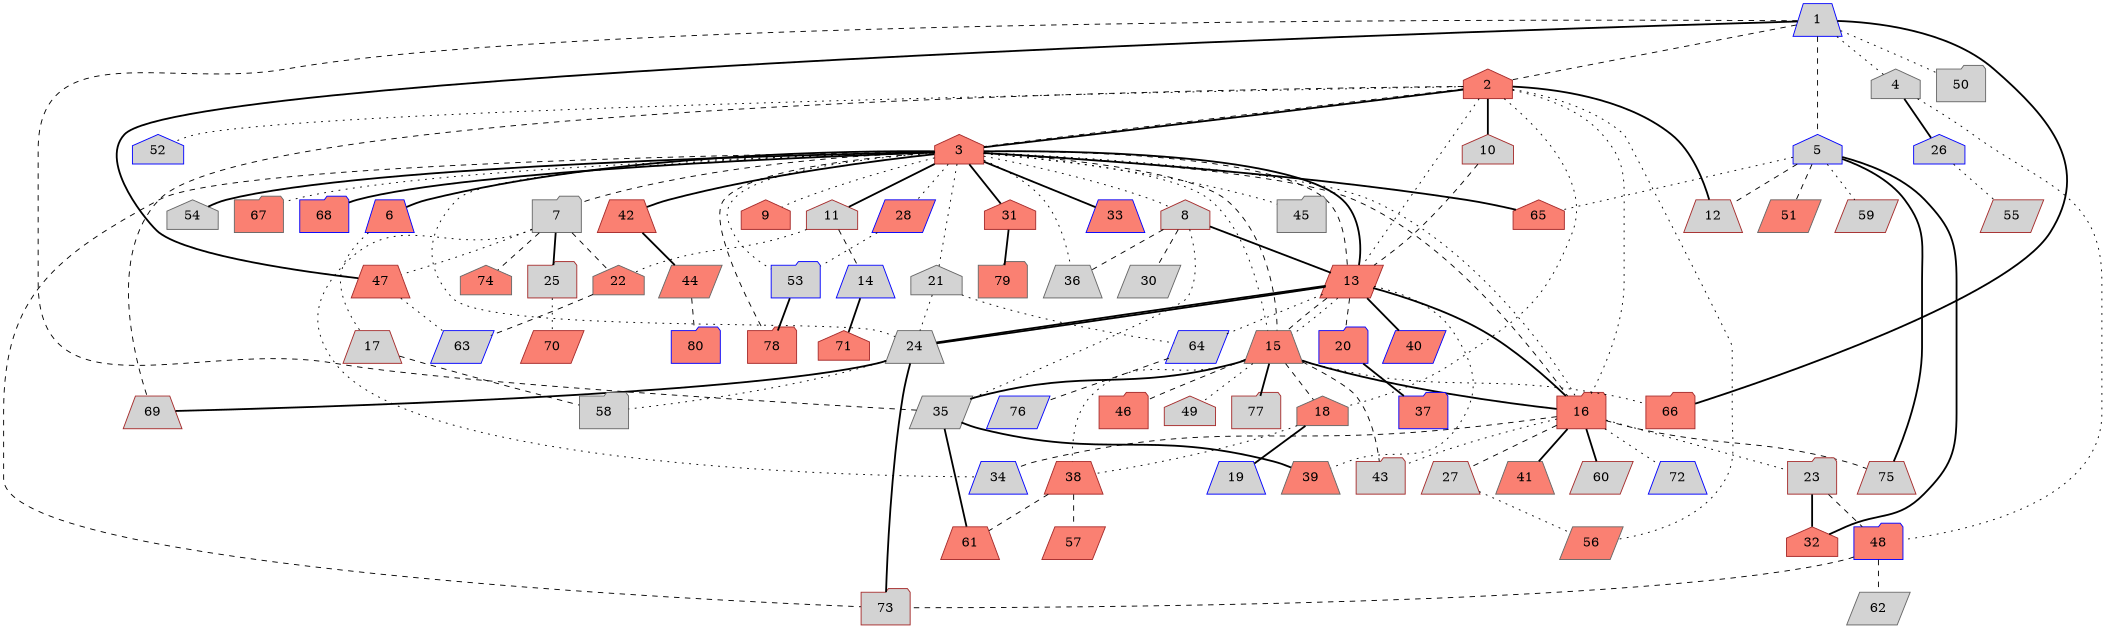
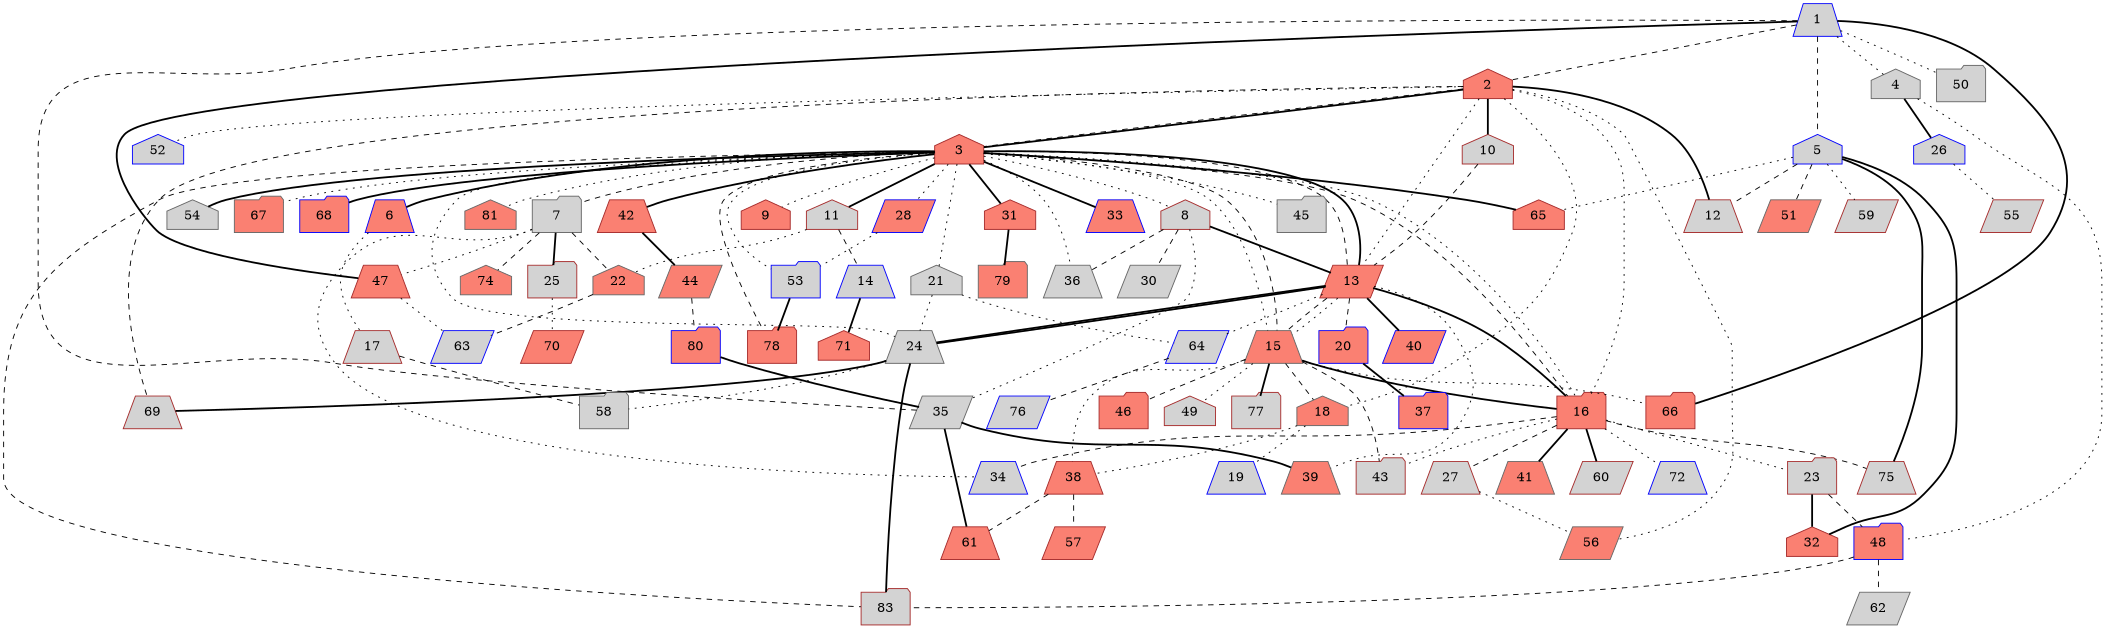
none -> (491, 216)
(1128, 379) -> (819, 385)
(1280, 445) -> (1280, 445)
(886, 609) -> (886, 609)
